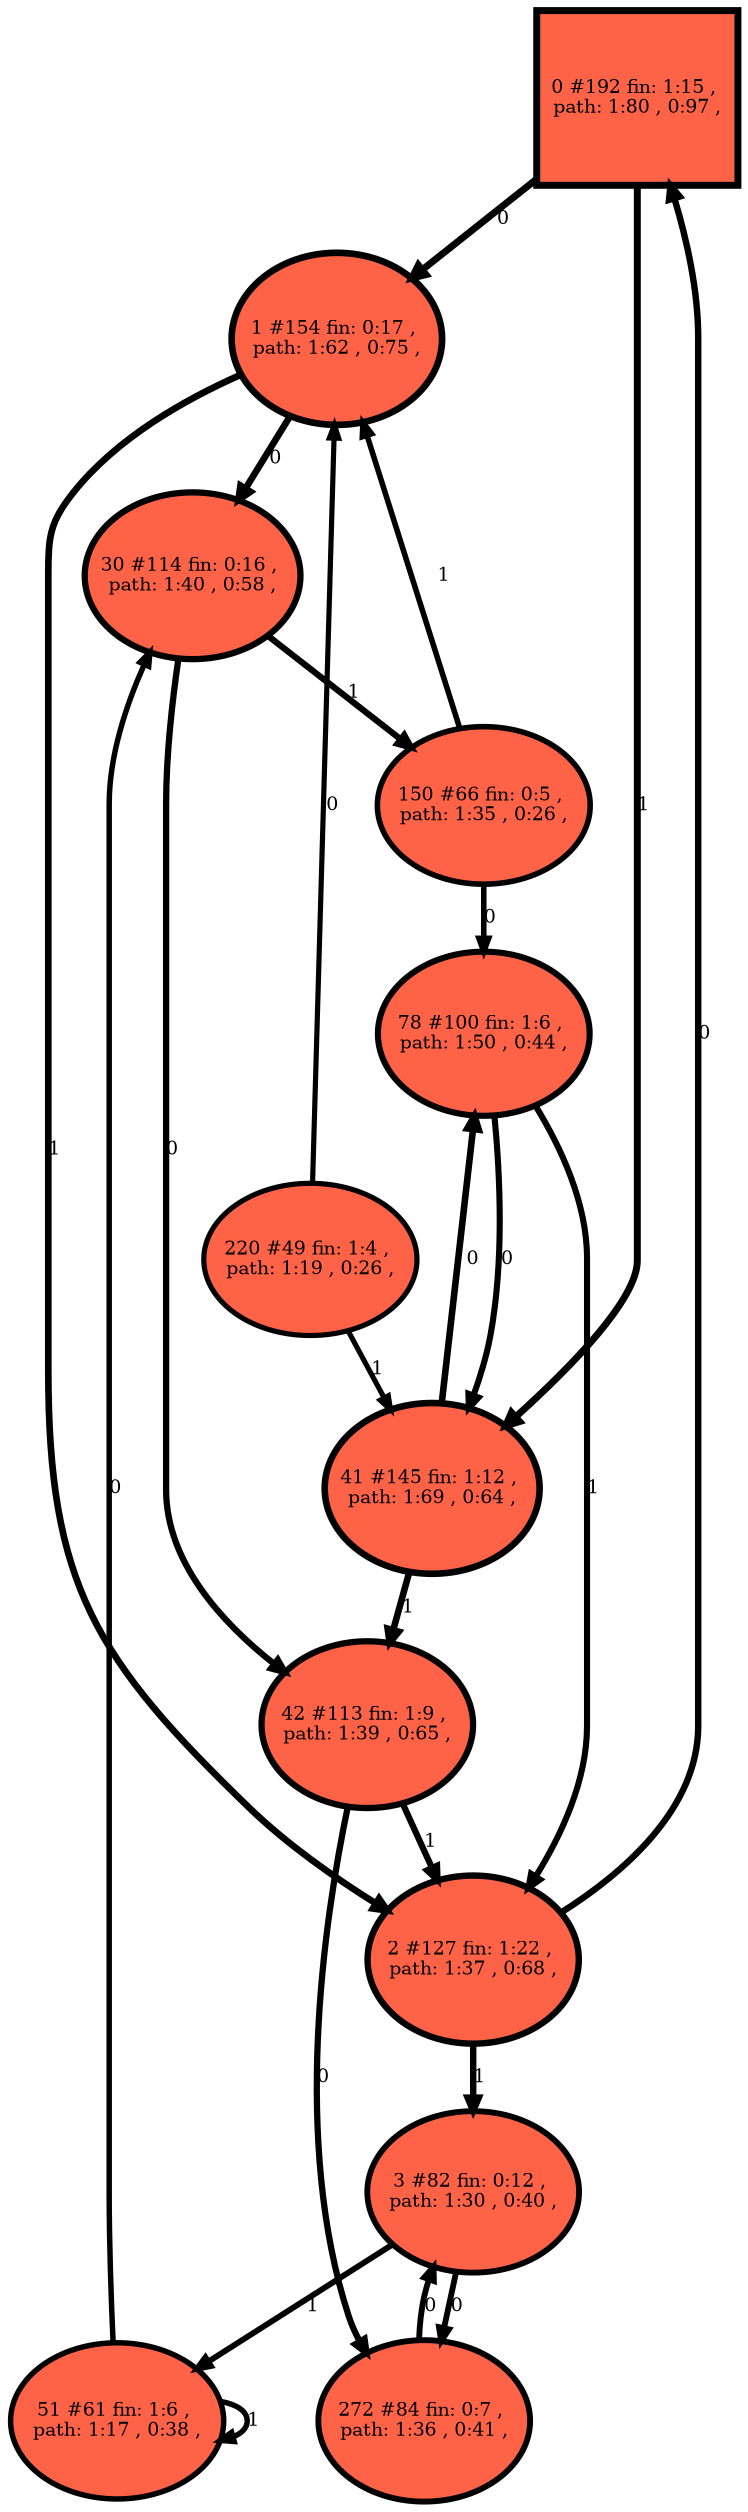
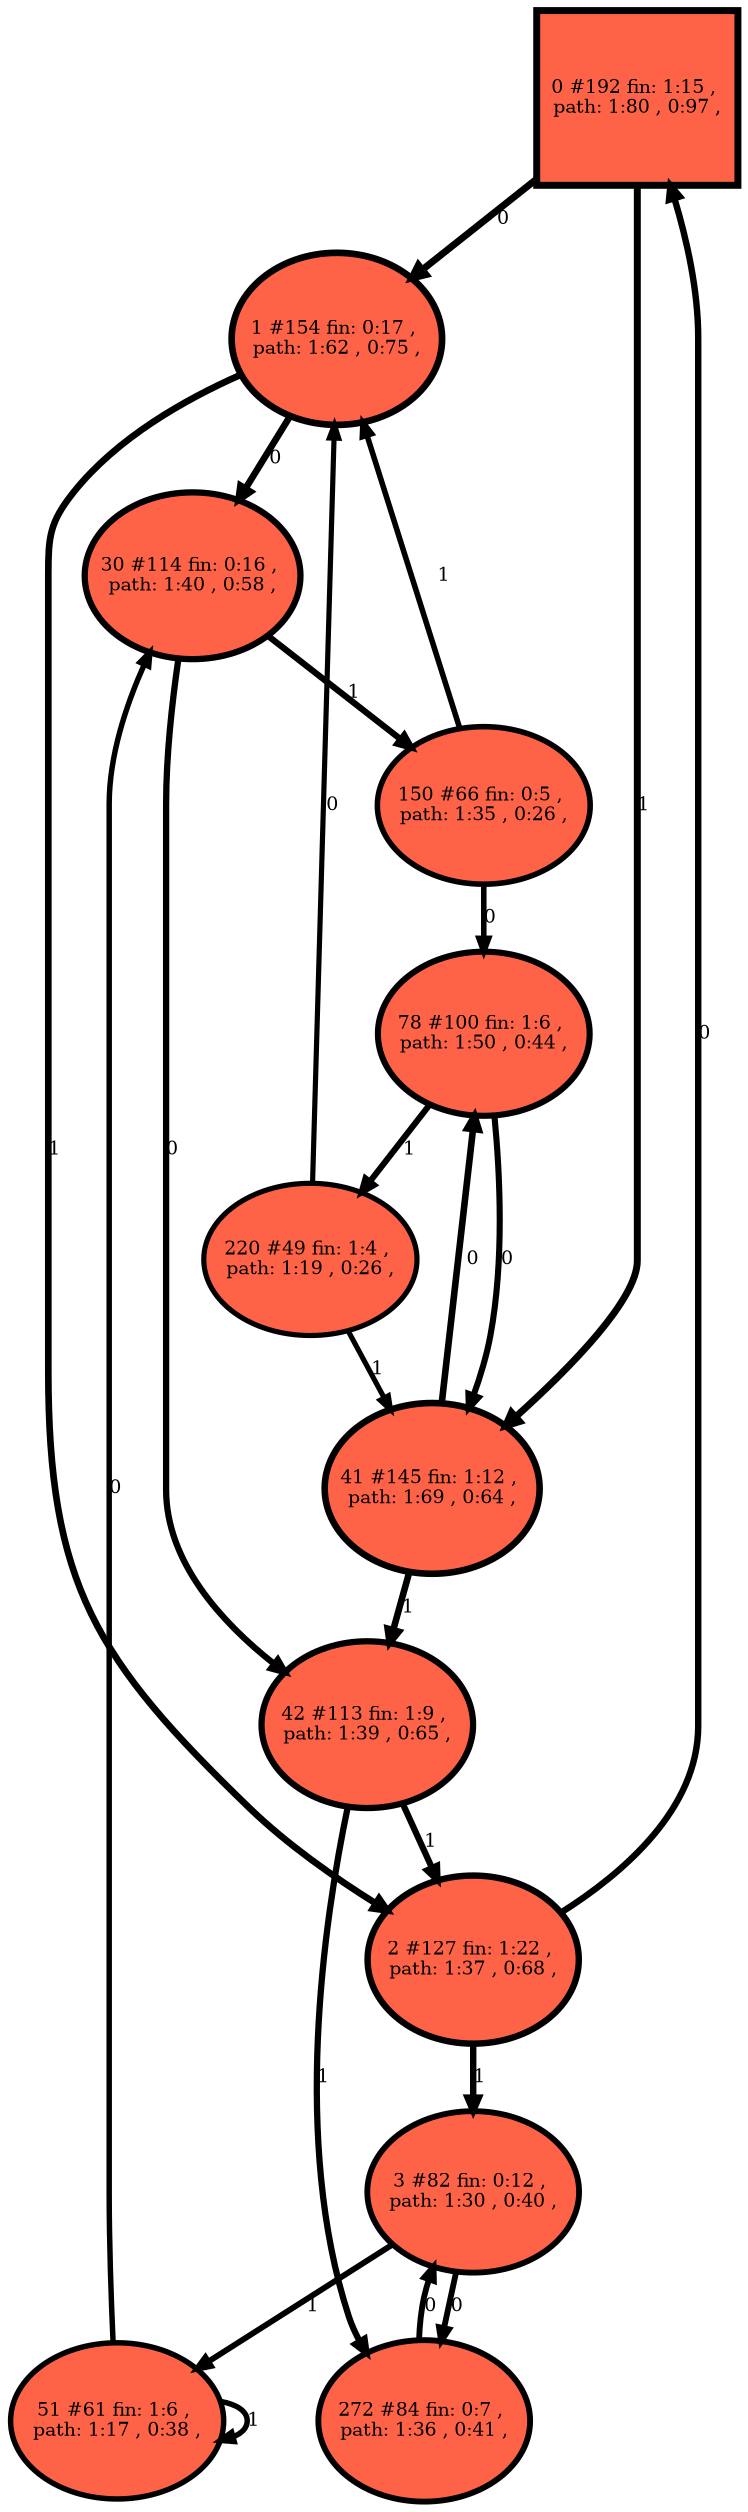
(587, 1491) -> (400, 1143)
(326, 2077) -> (326, 2077)
